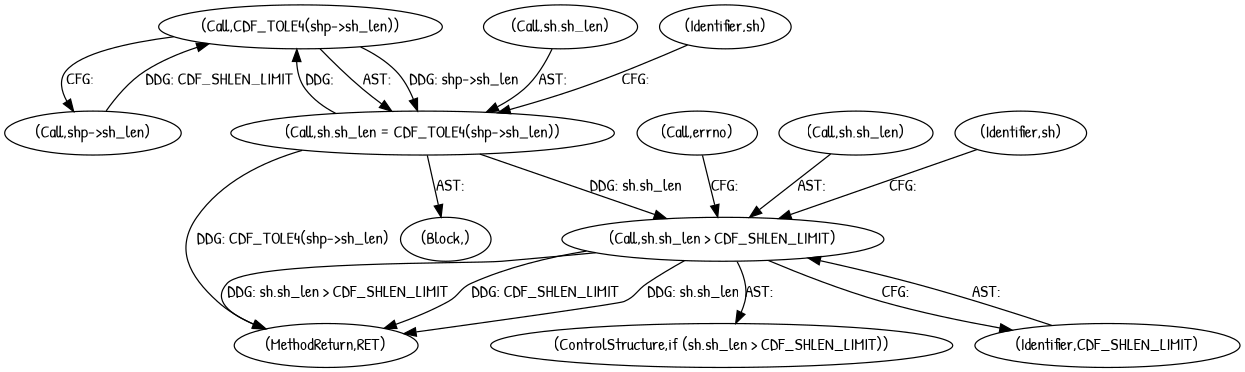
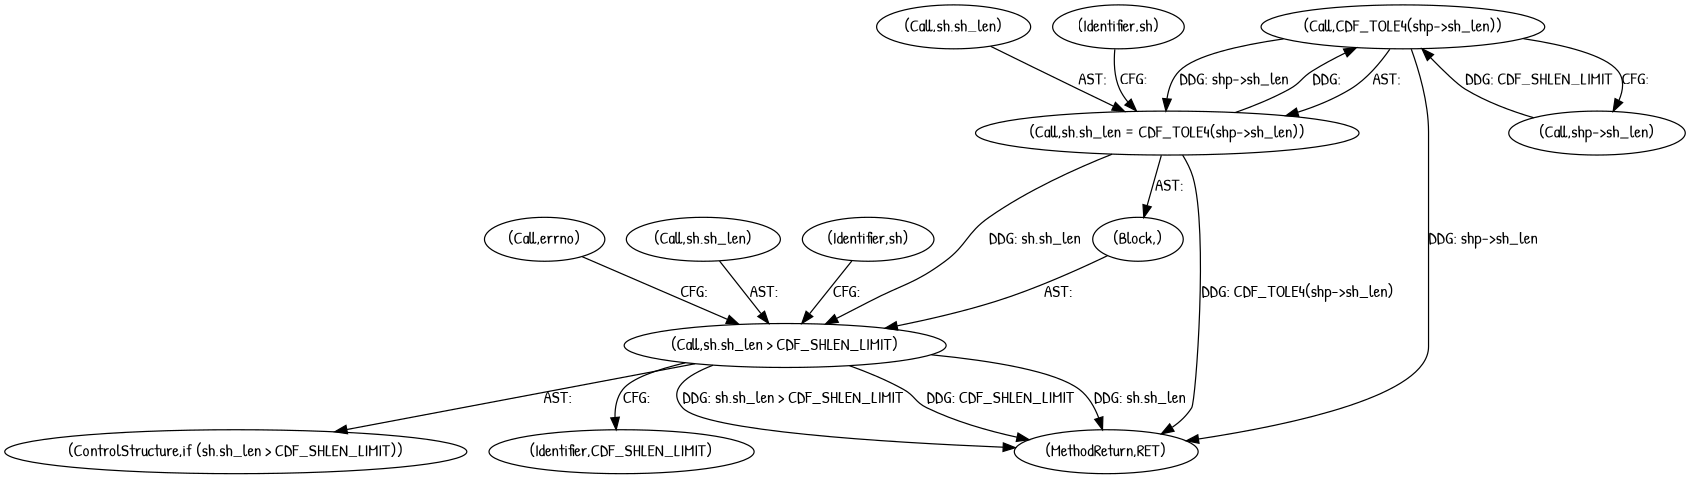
(937, 290) -> (1005, 298)
none -> (1428, 326)
